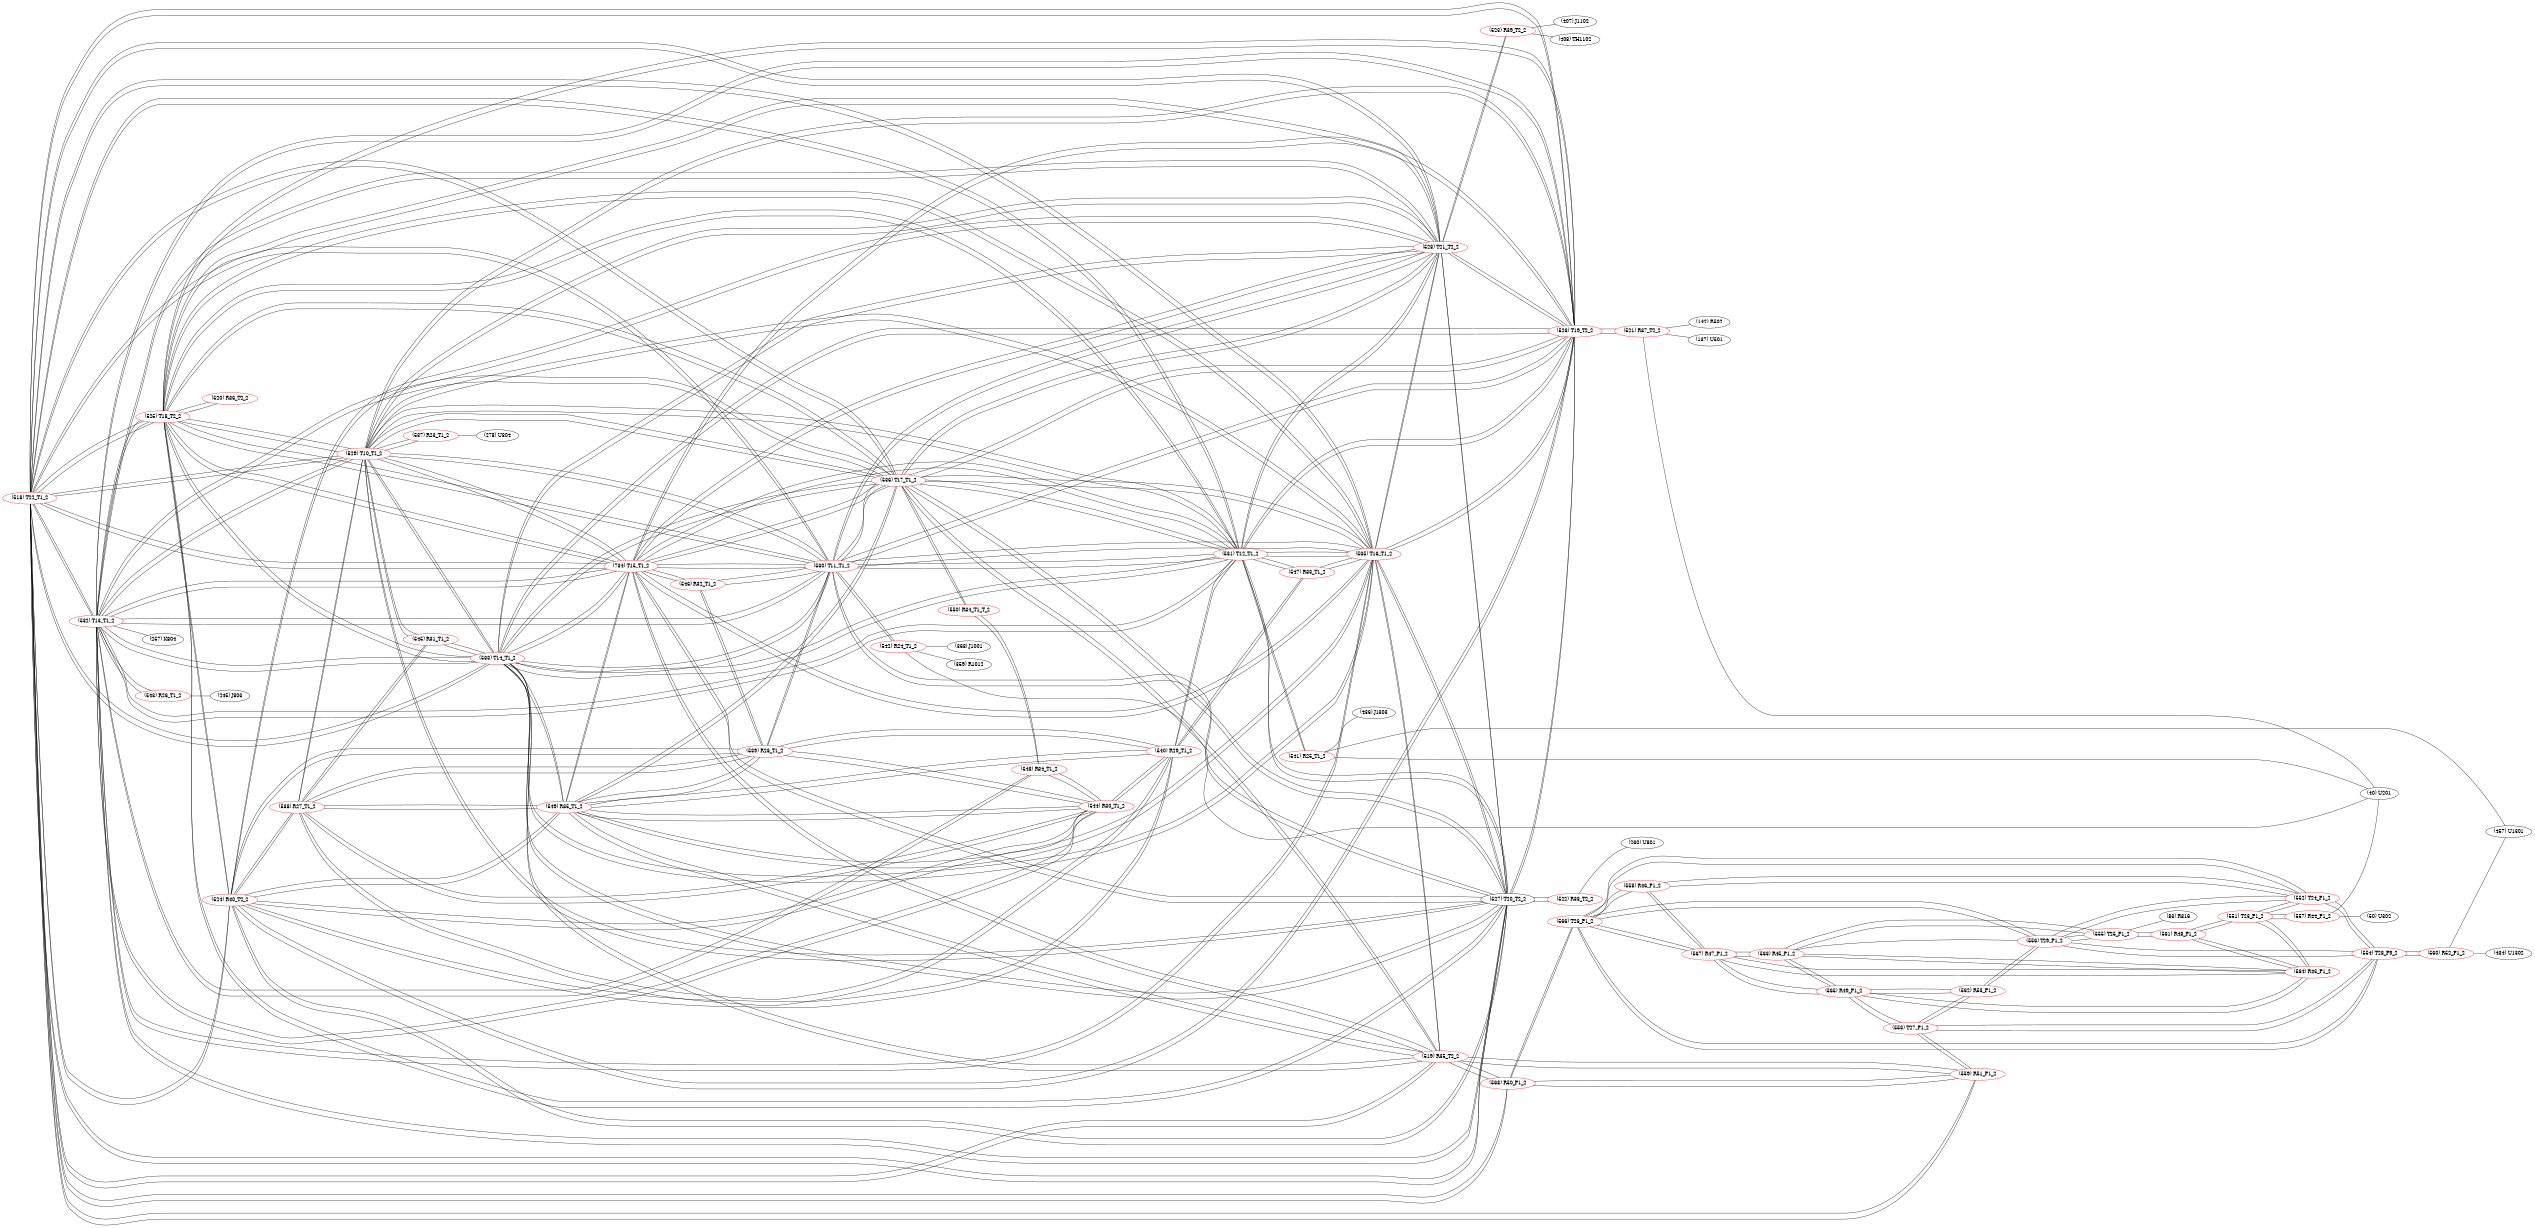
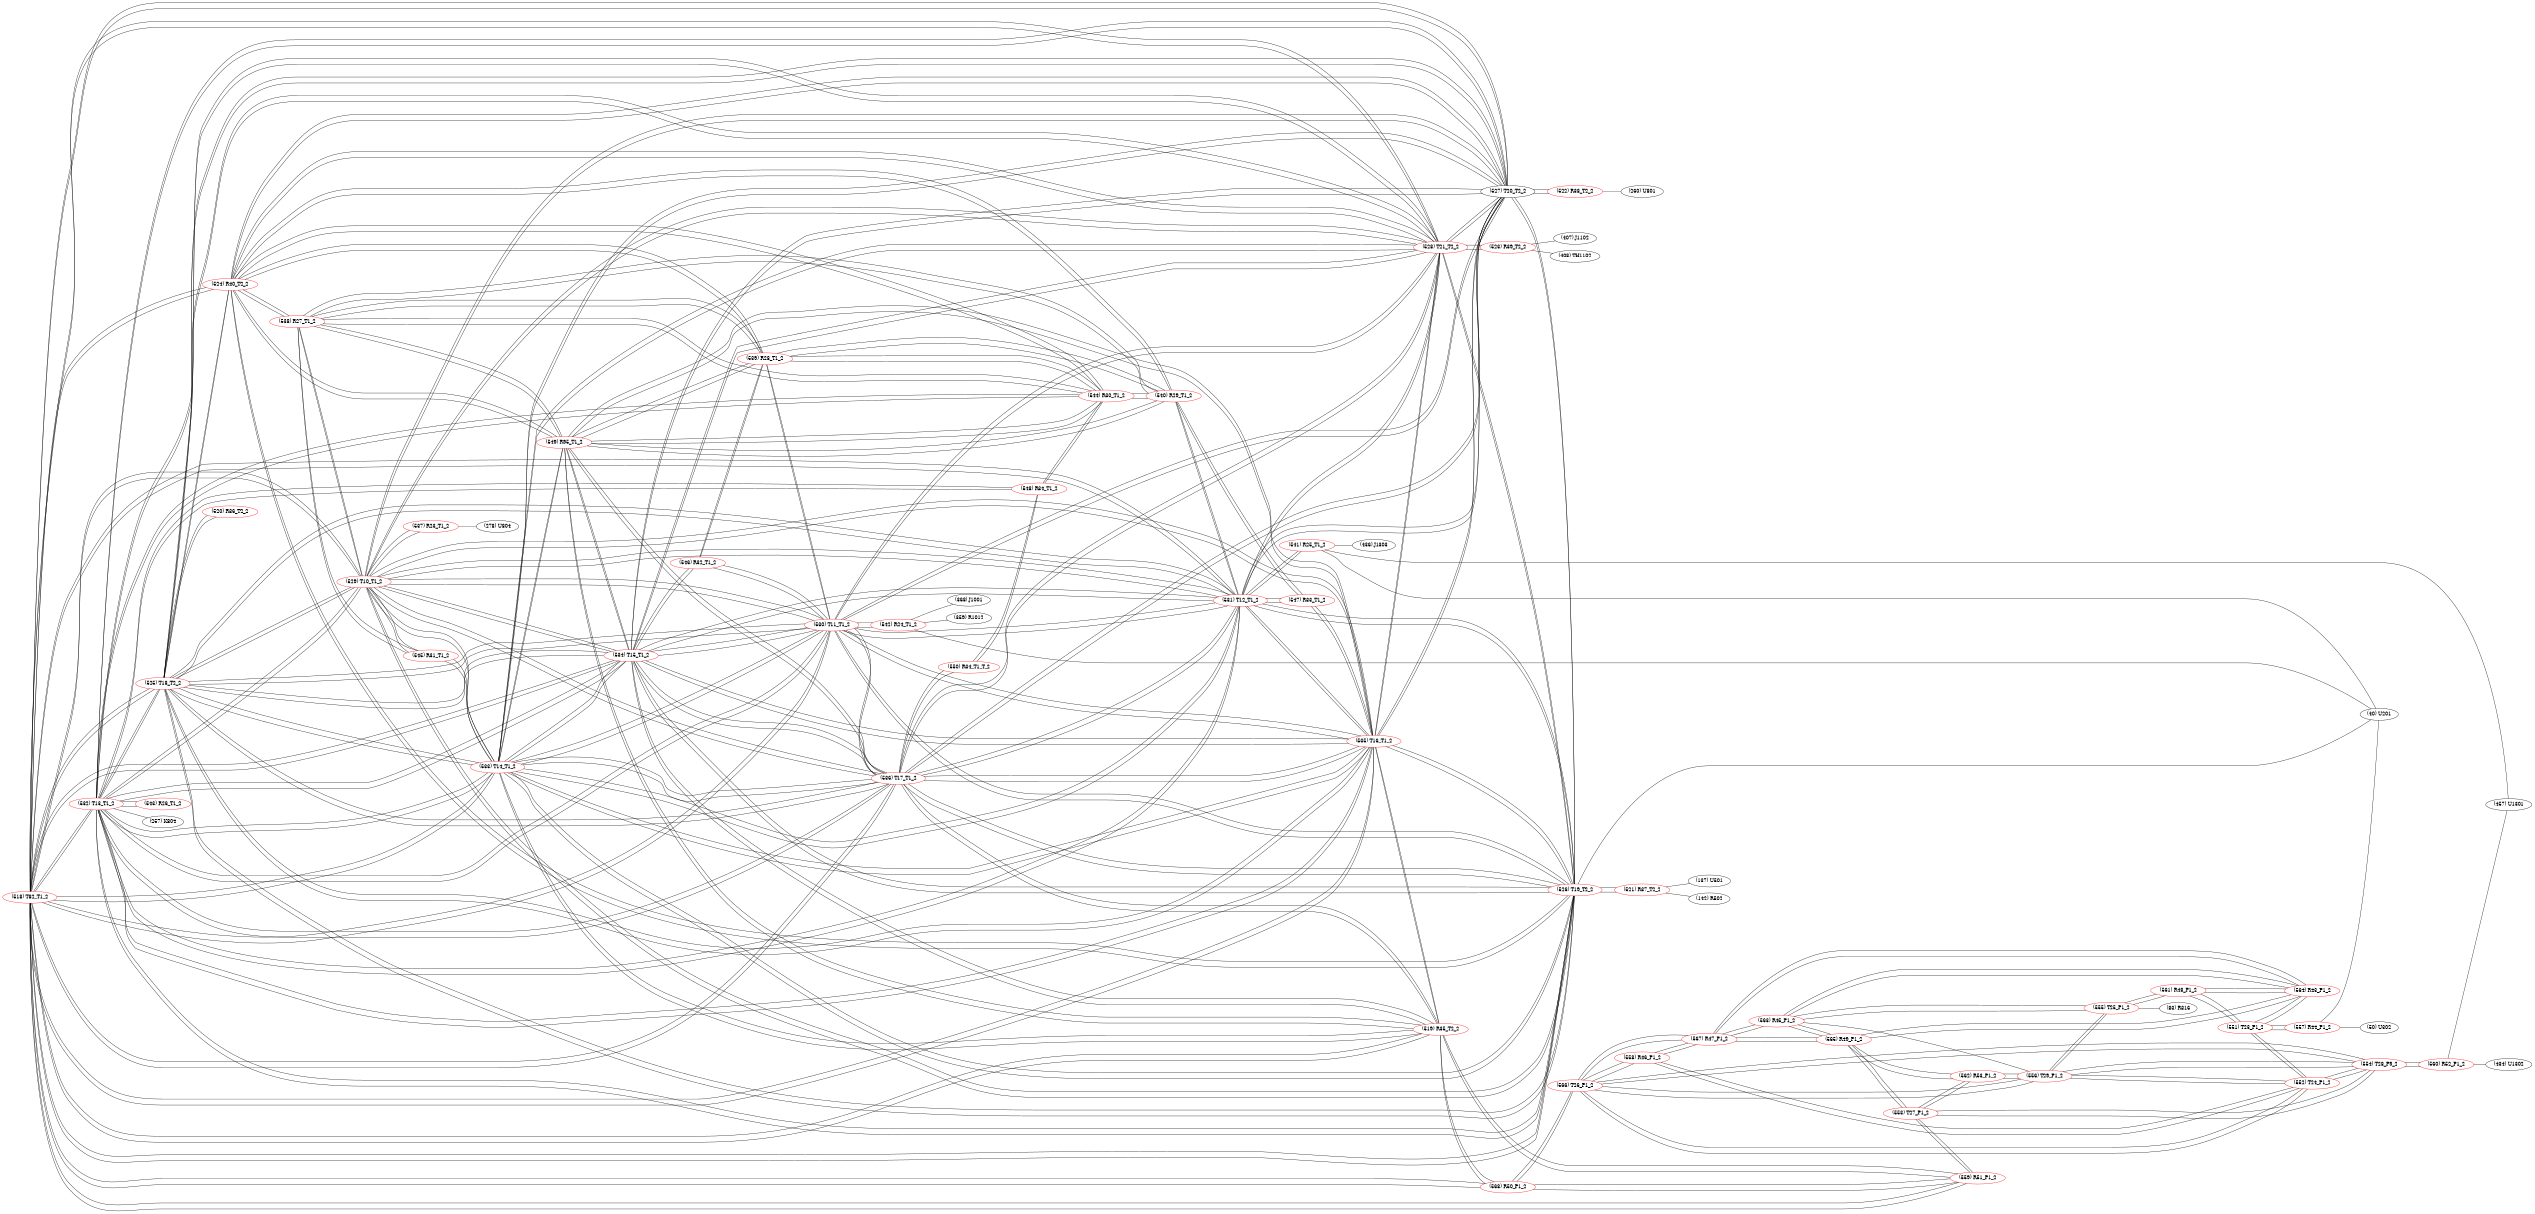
(30, 498) -> (30, 897)
(631, 566) -> (631, 656)
(230, 696) -> none
(1878, 716) -> (1953, 766)
(564, 807) -> (564, 442)
